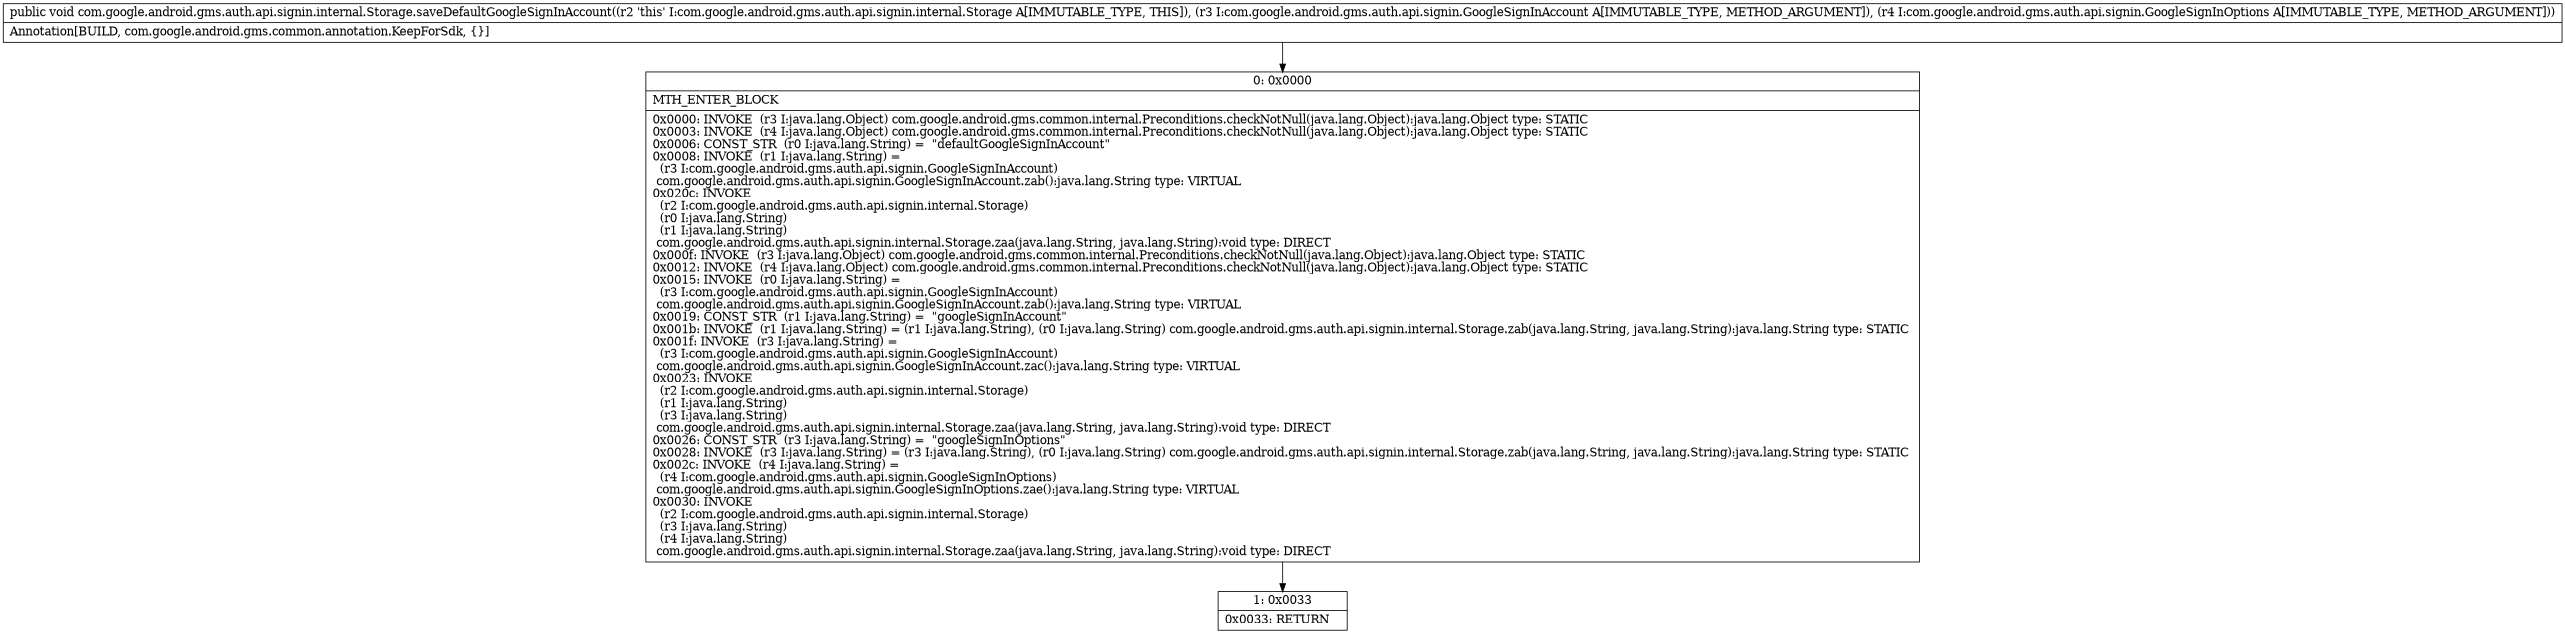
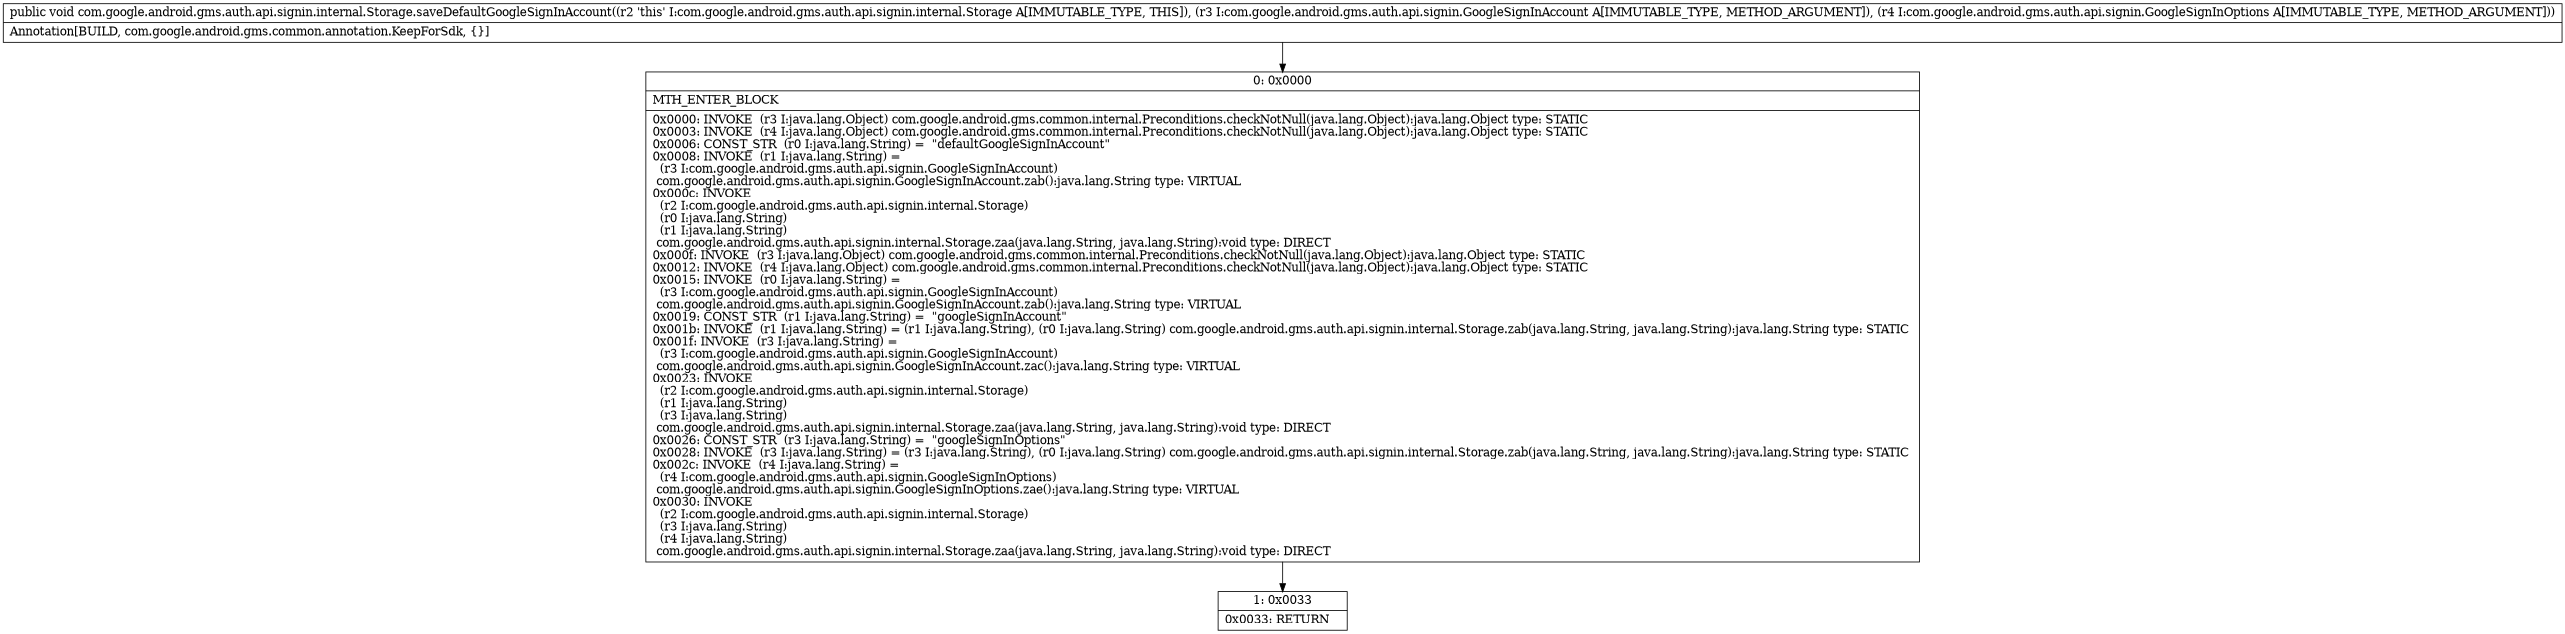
(706, 194) -> (706, 194)
